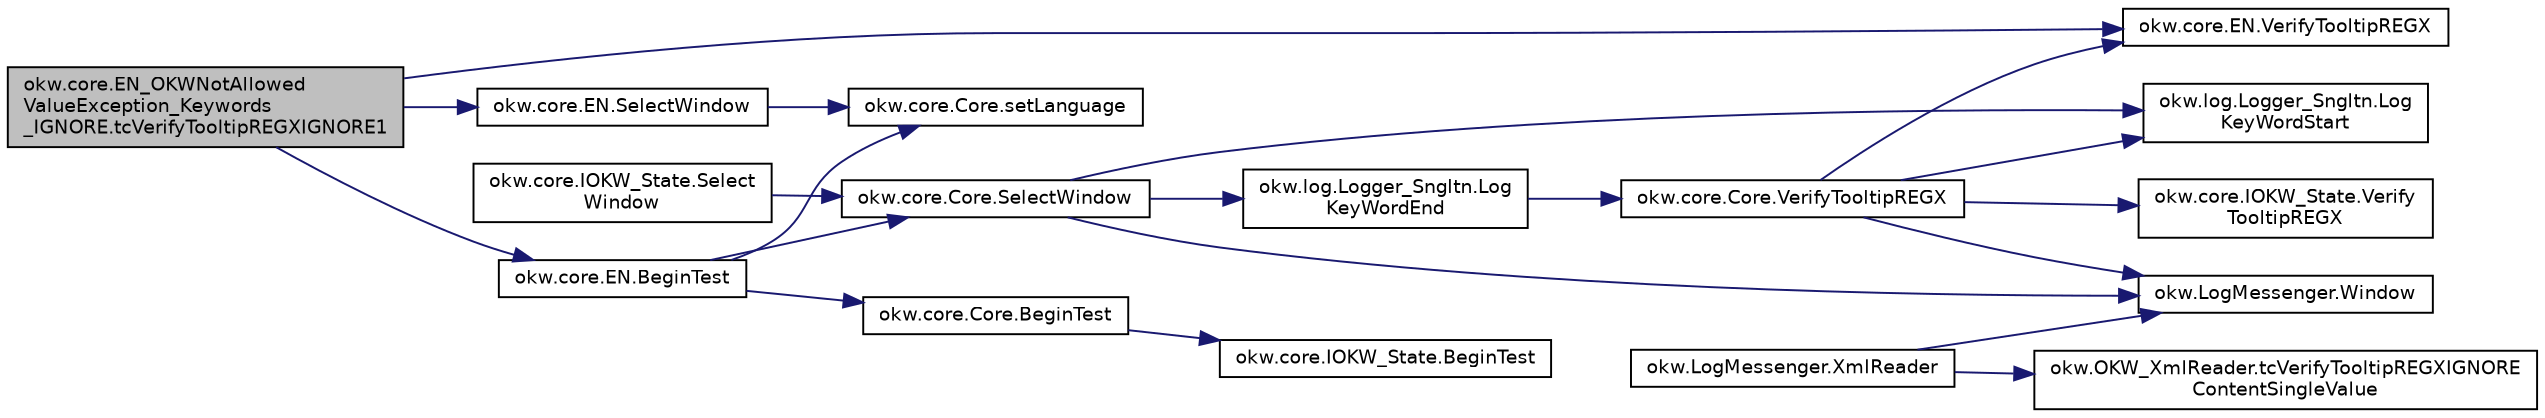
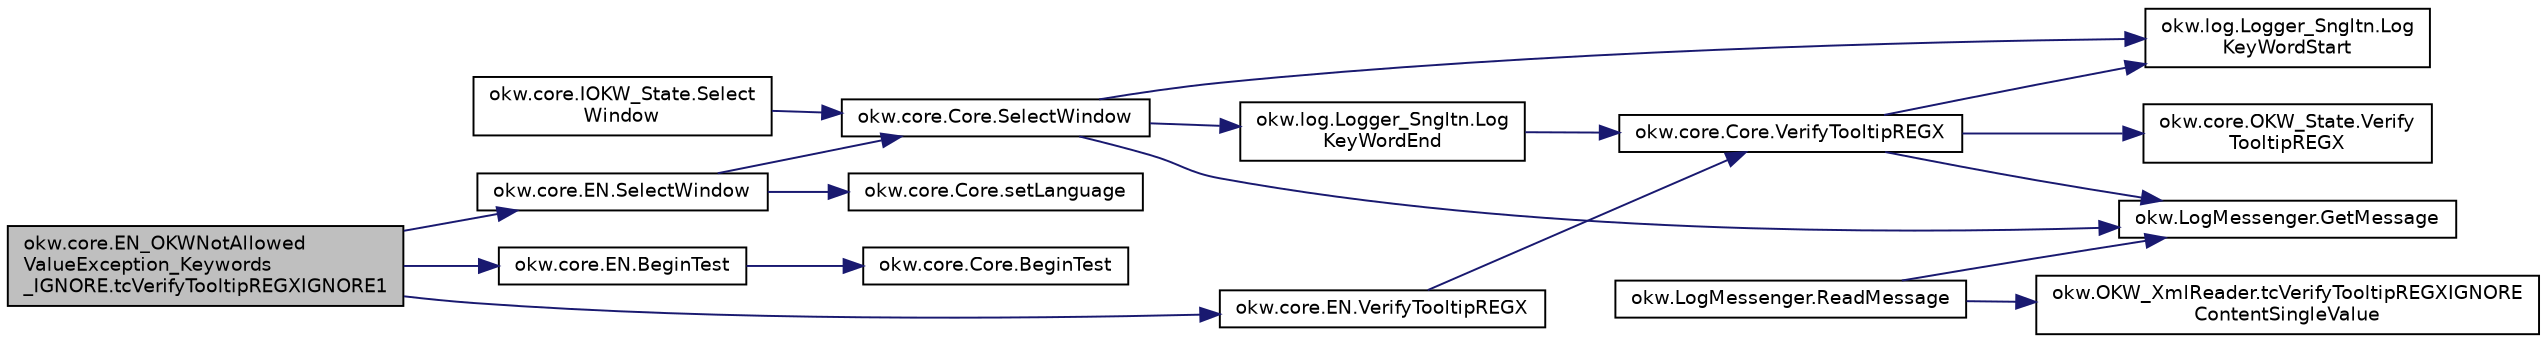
(1955, 99) -> (1563, 232)
(819, 184) -> none
(2286, 209) -> (2288, 133)
(799, 241) -> (800, 157)
(2286, 294) -> (2288, 219)
(1385, 359) -> none
(1793, 368) -> (1791, 299)
